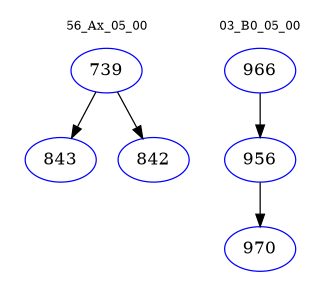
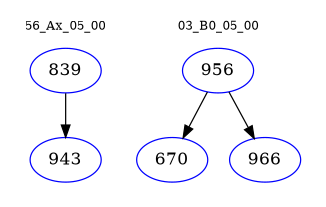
(107, 71) -> (66, 71)
(260, 109) -> (239, 110)
(61, 160) -> (66, 160)
(154, 160) -> none
(260, 249) -> (172, 160)
